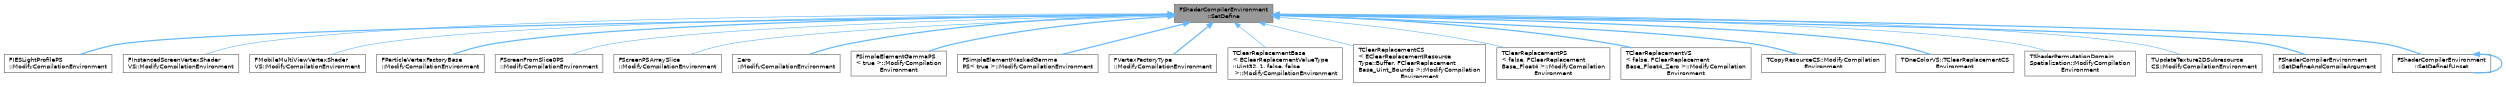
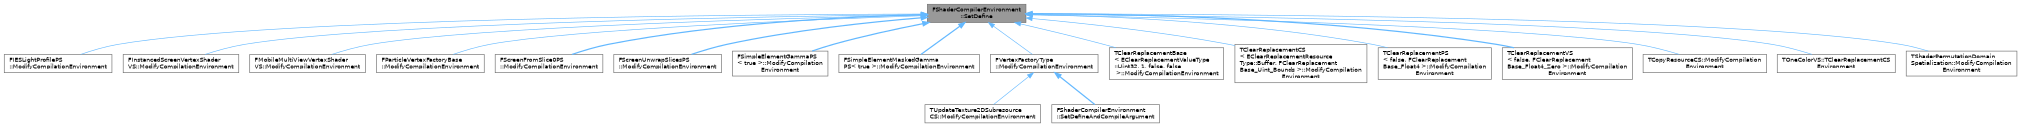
(1731, 20) -> (1011, 91)
(623, 24) -> (500, 20)
(869, 24) -> (710, 29)
(1606, 24) -> (1423, 22)
(1793, 24) -> (1077, 91)
(720, 25) -> (686, 26)
(1539, 26) -> (1373, 25)
(1191, 40) -> (1013, 40)
(668, 64) -> none
(786, 64) -> (668, 64)
(2442, 64) -> none
